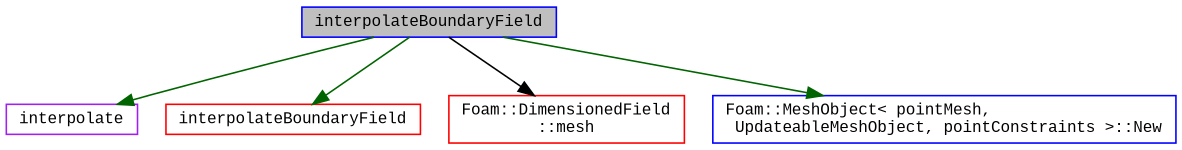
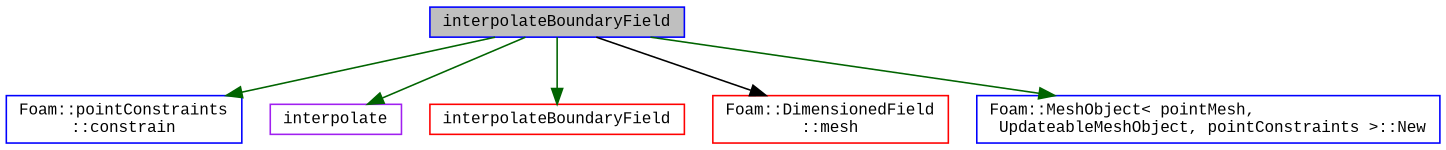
none -> (124, 119)
